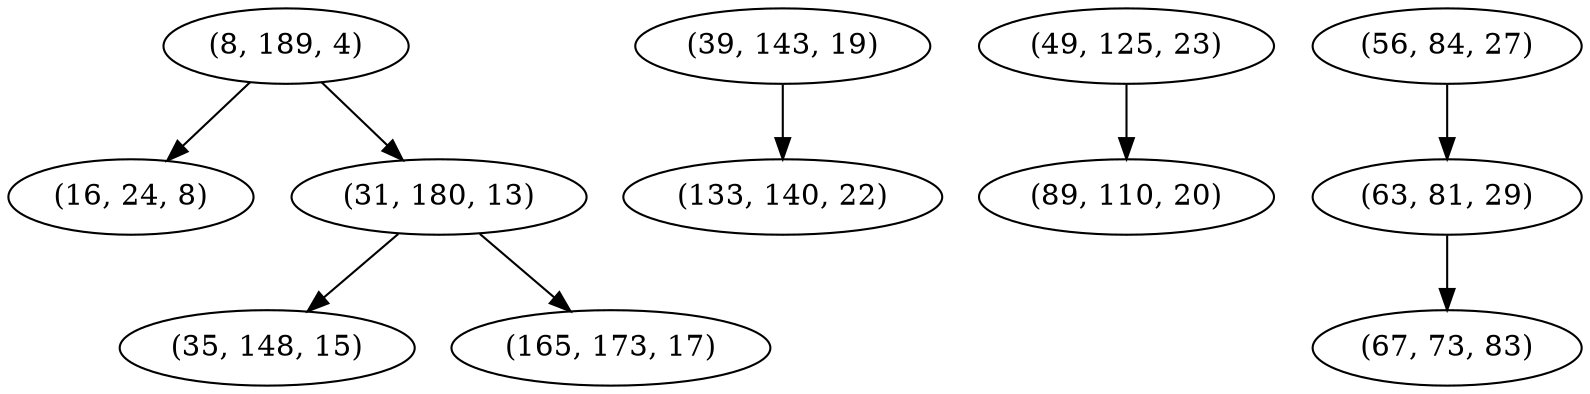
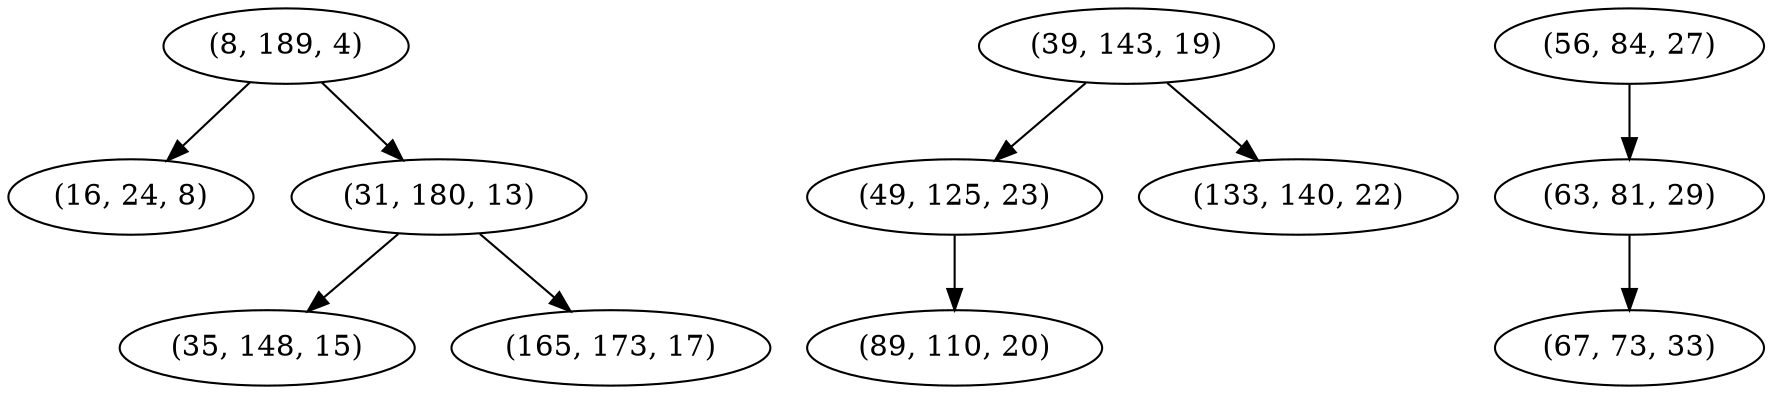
none -> (1049, 115)
(1447, 348) -> (1629, 348)
